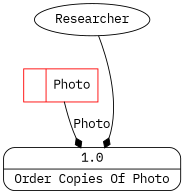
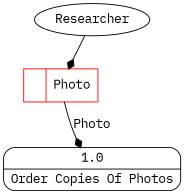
(112, 86) -> (79, 48)
(92, 179) -> (92, 179)
